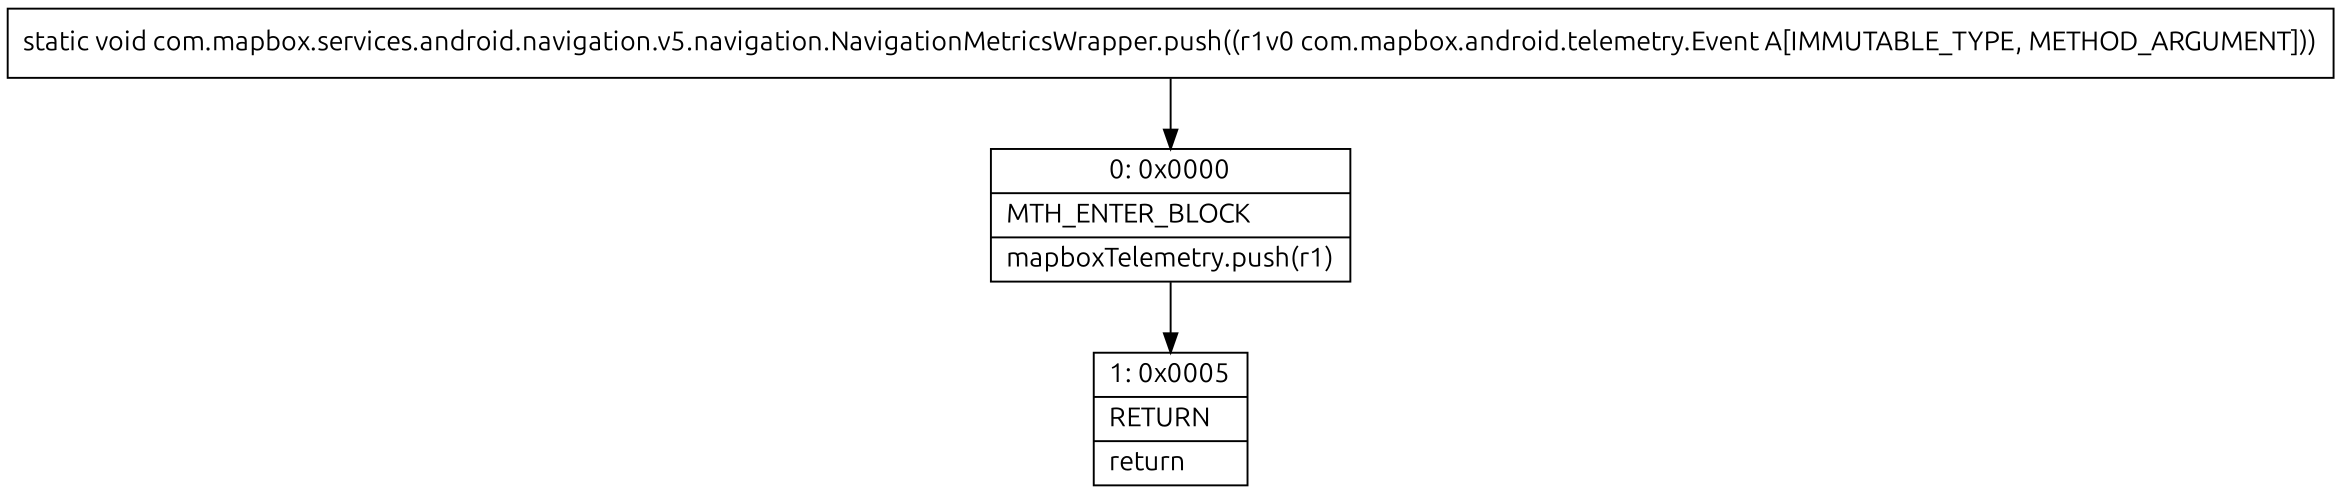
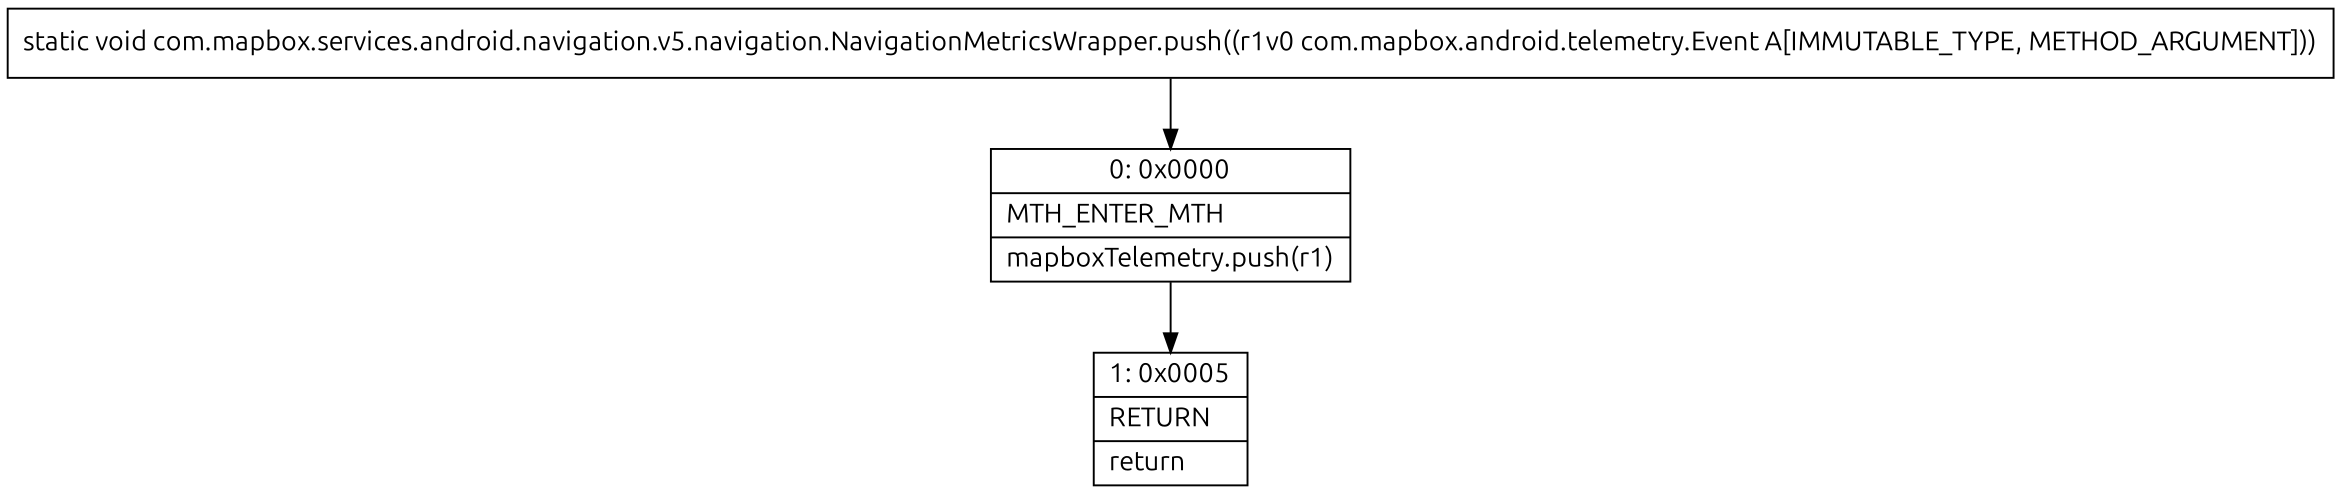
(1128, 214) -> (1116, 214)
